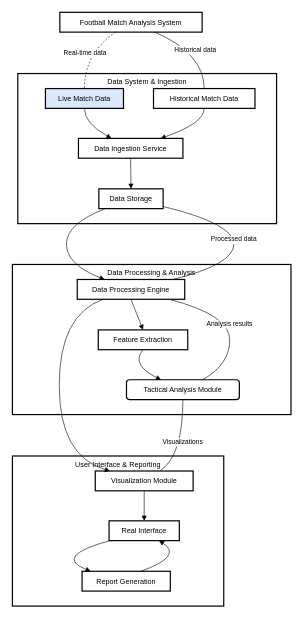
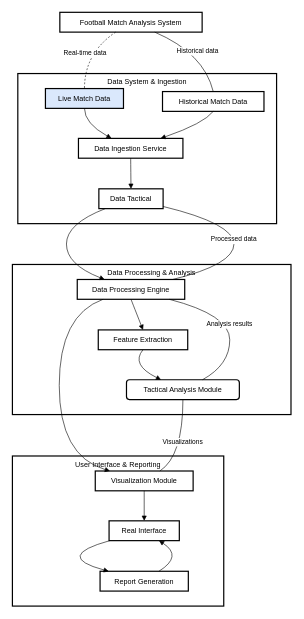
(204, 98) -> (213, 101)
(131, 199) -> (131, 199)
(126, 581) -> (144, 581)
